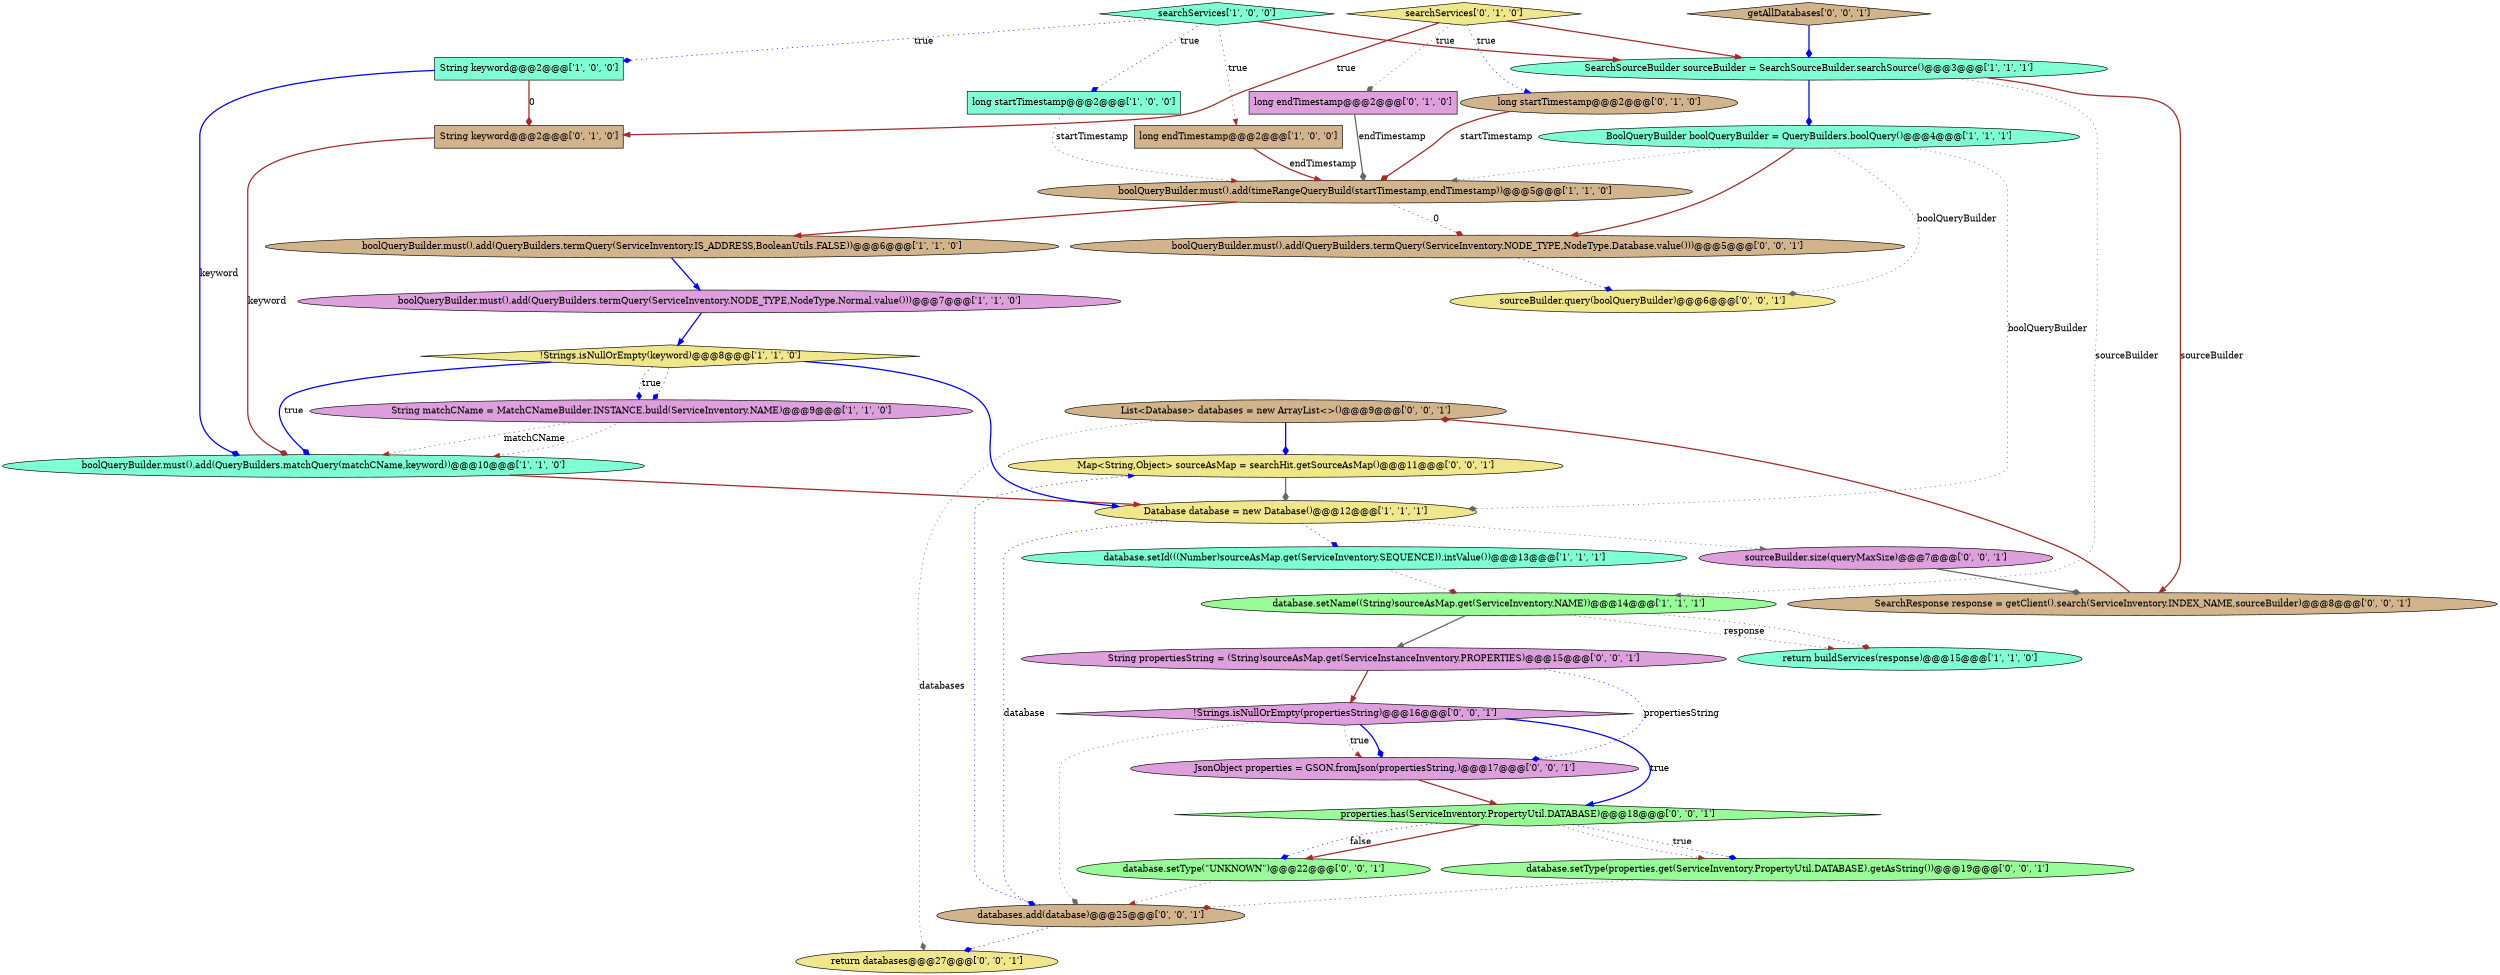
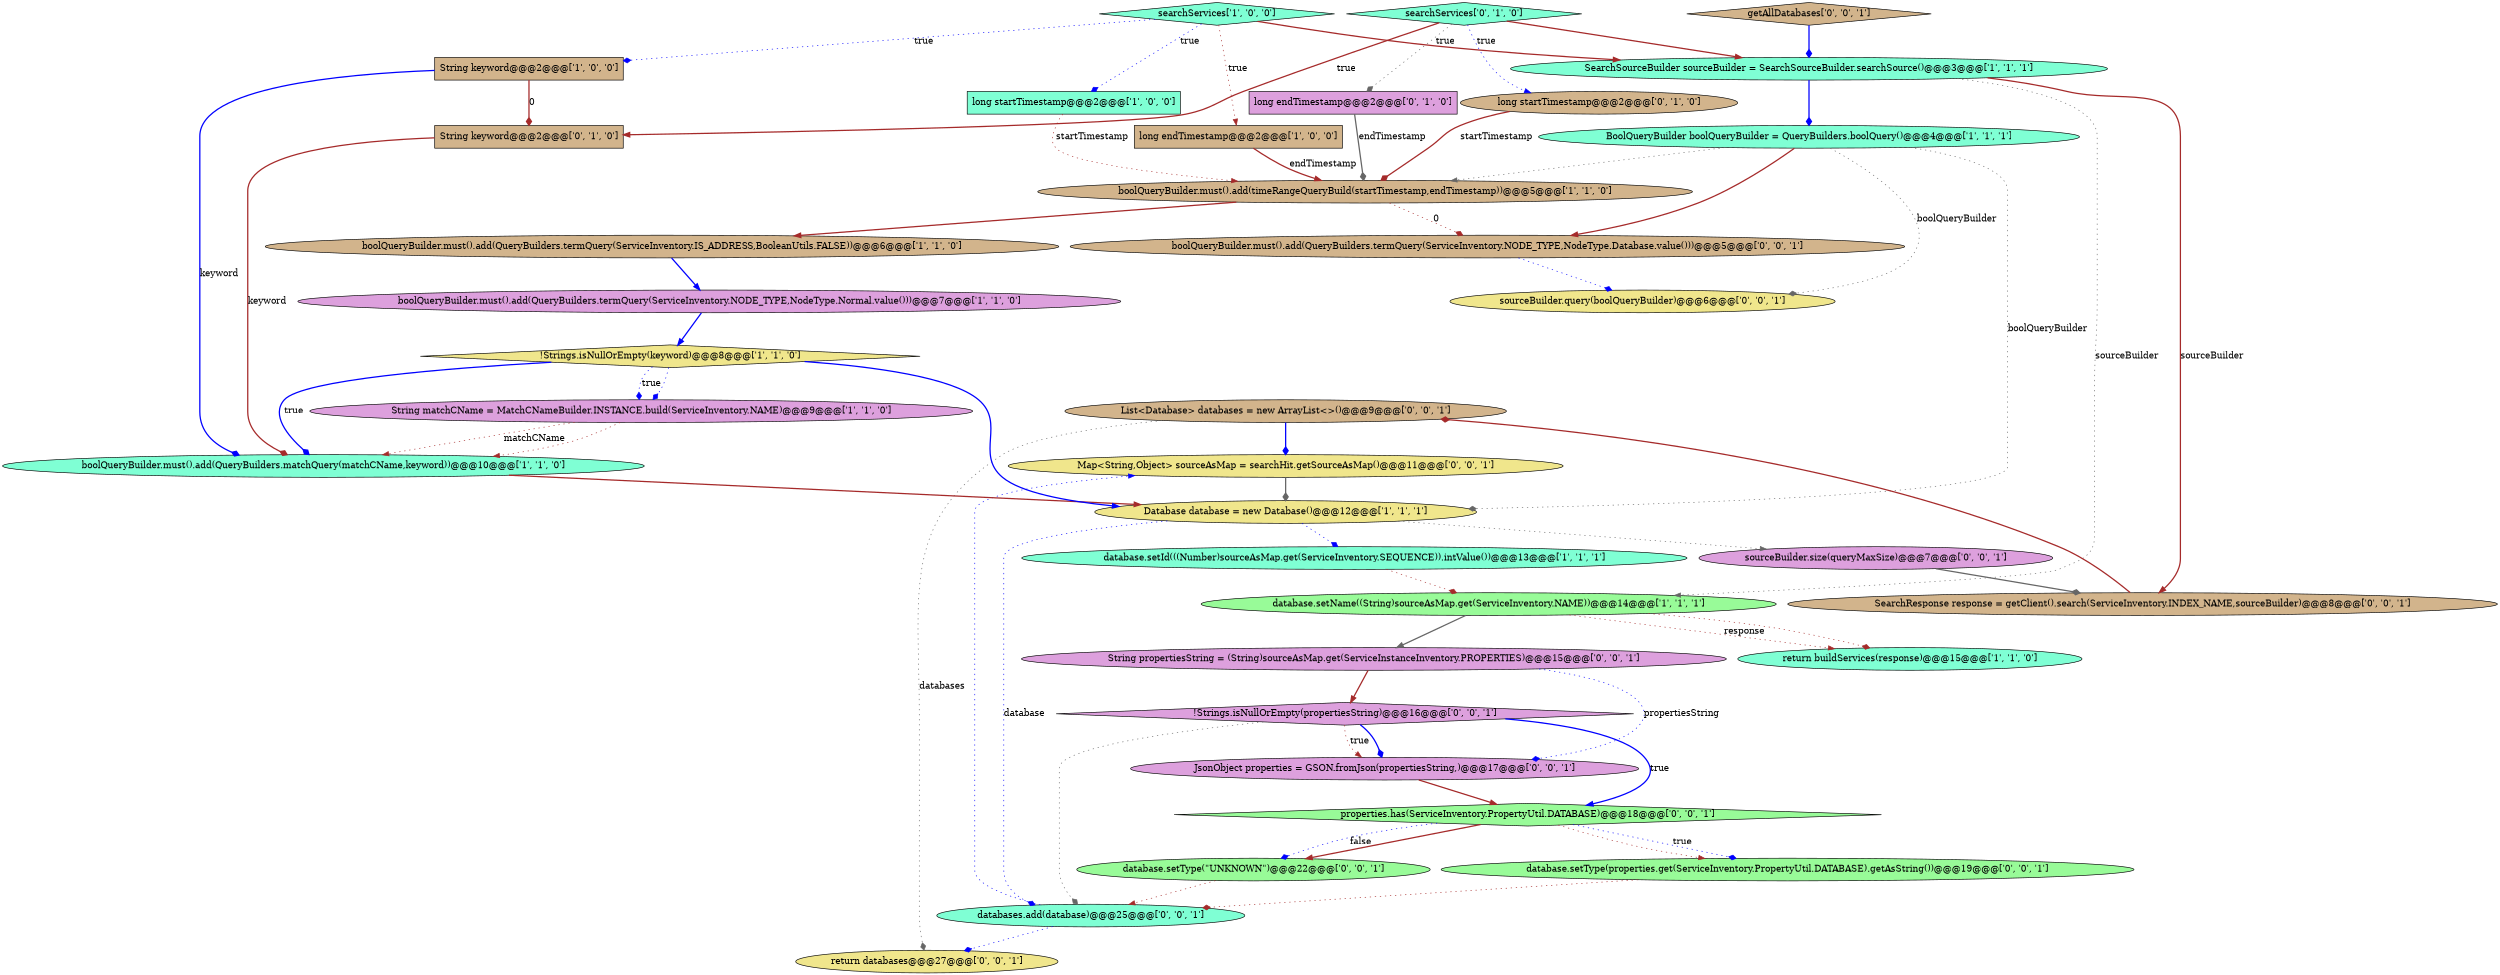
(1464, 14) -> (1464, 14)
(529, 69) -> (529, 69)
(1091, 916) -> (1091, 916)
